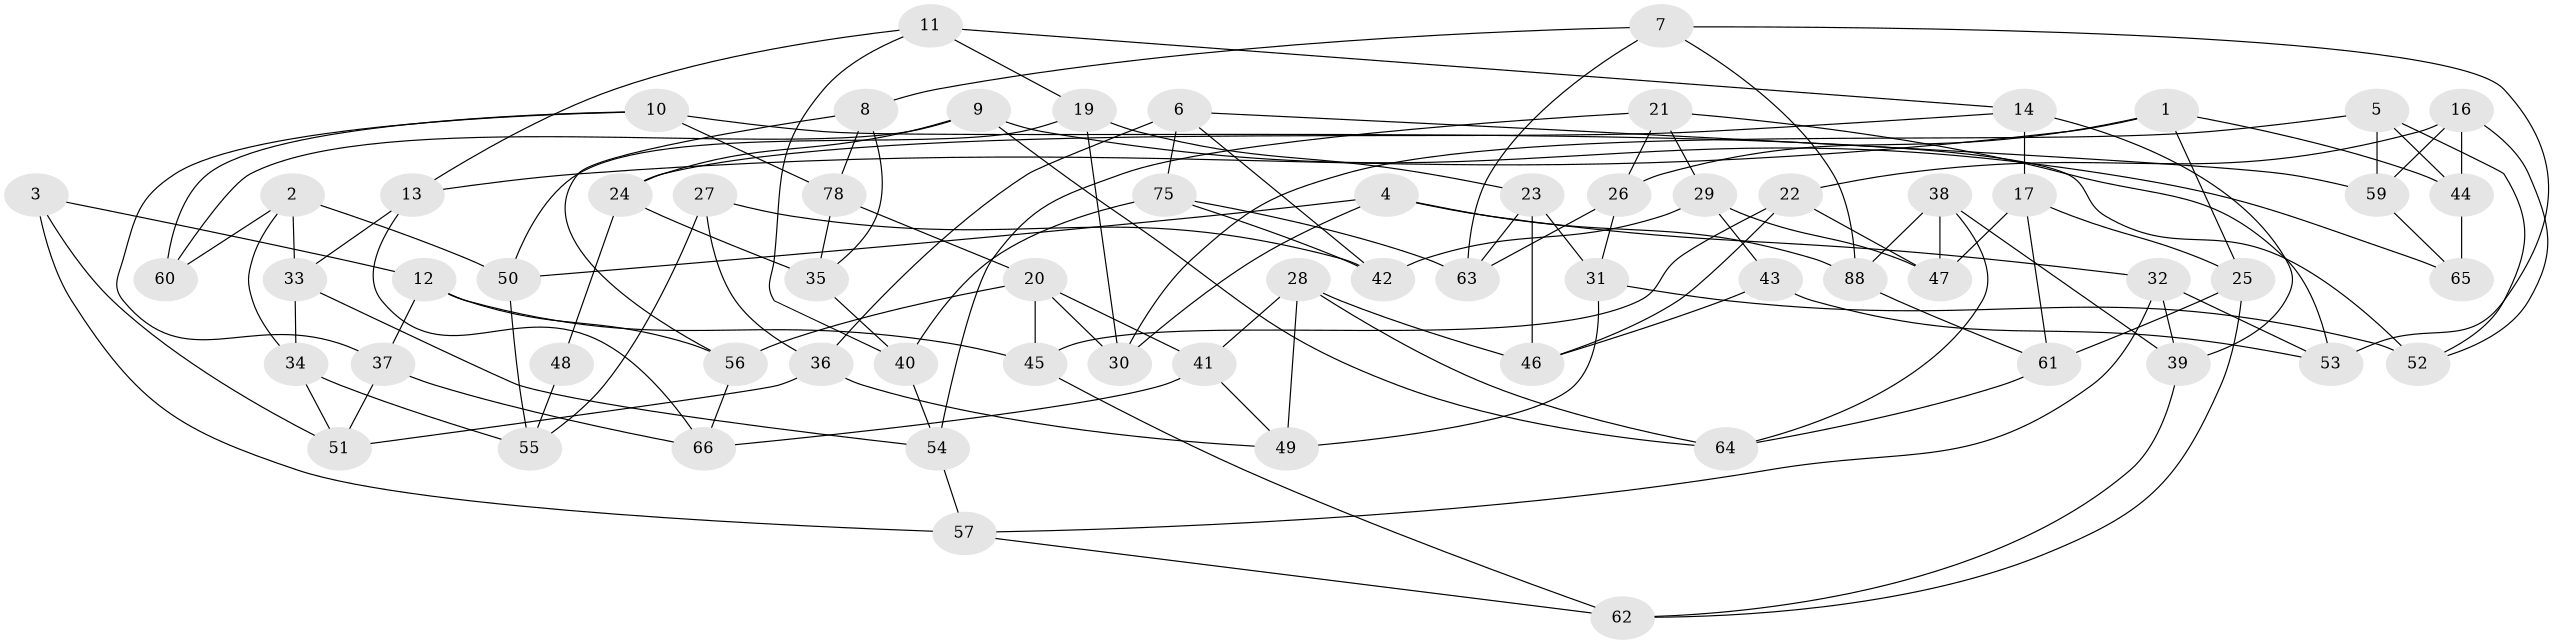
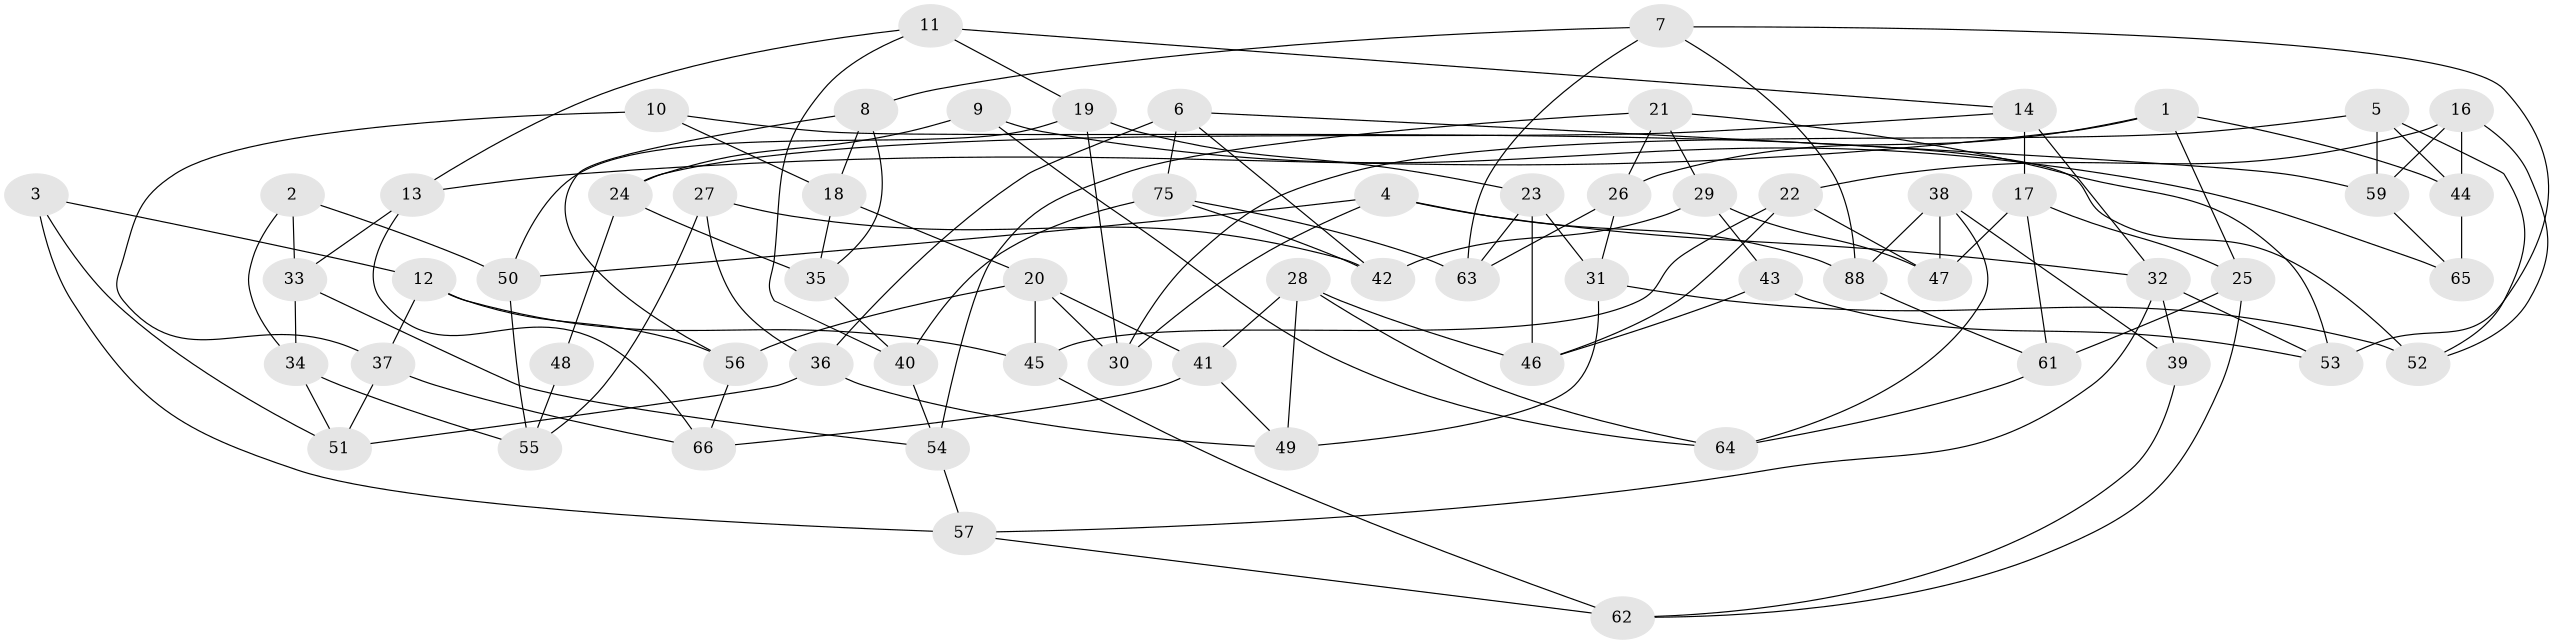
(834, 195) -> (834, 195)
(2249, 215) -> (2092, 195)
(166, 280) -> none
